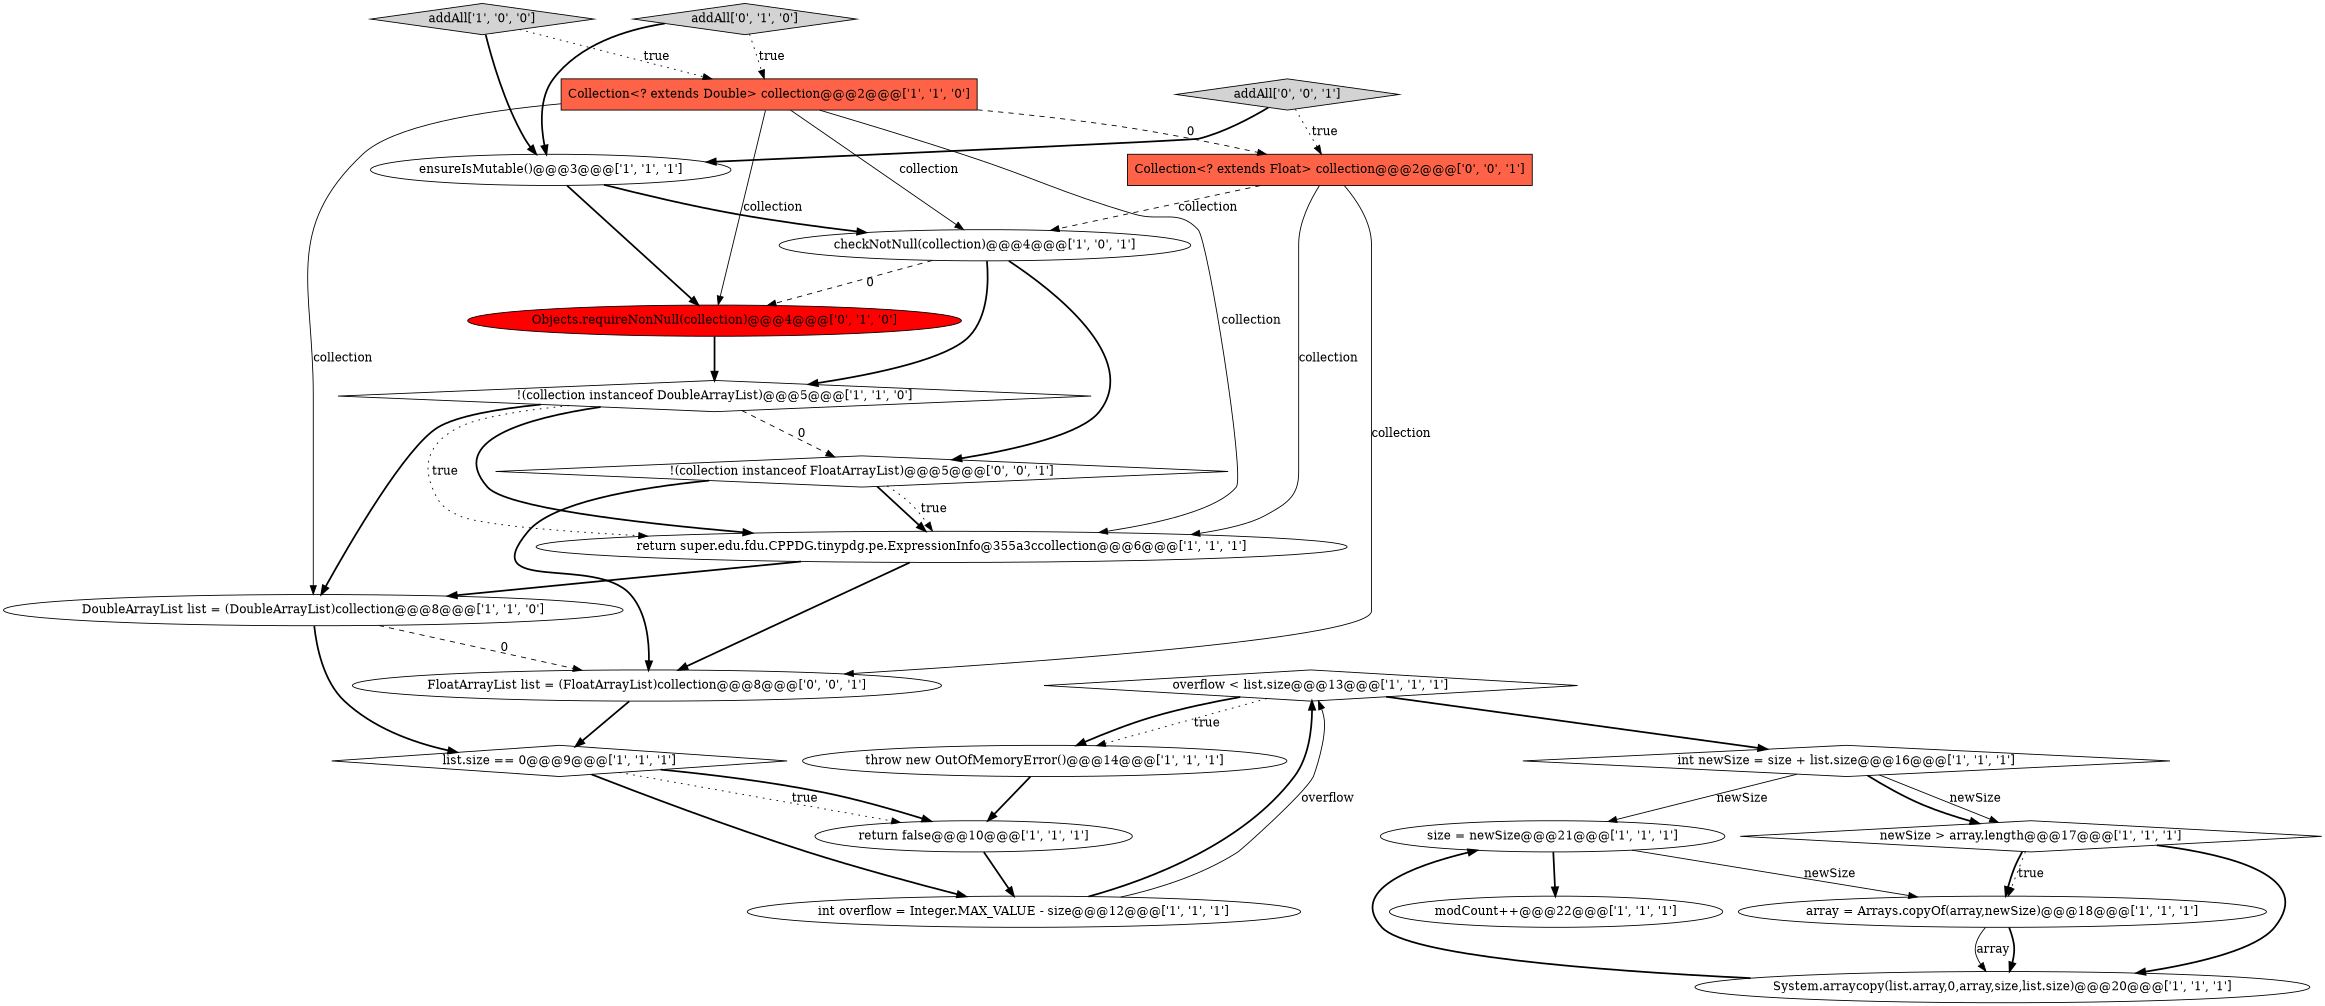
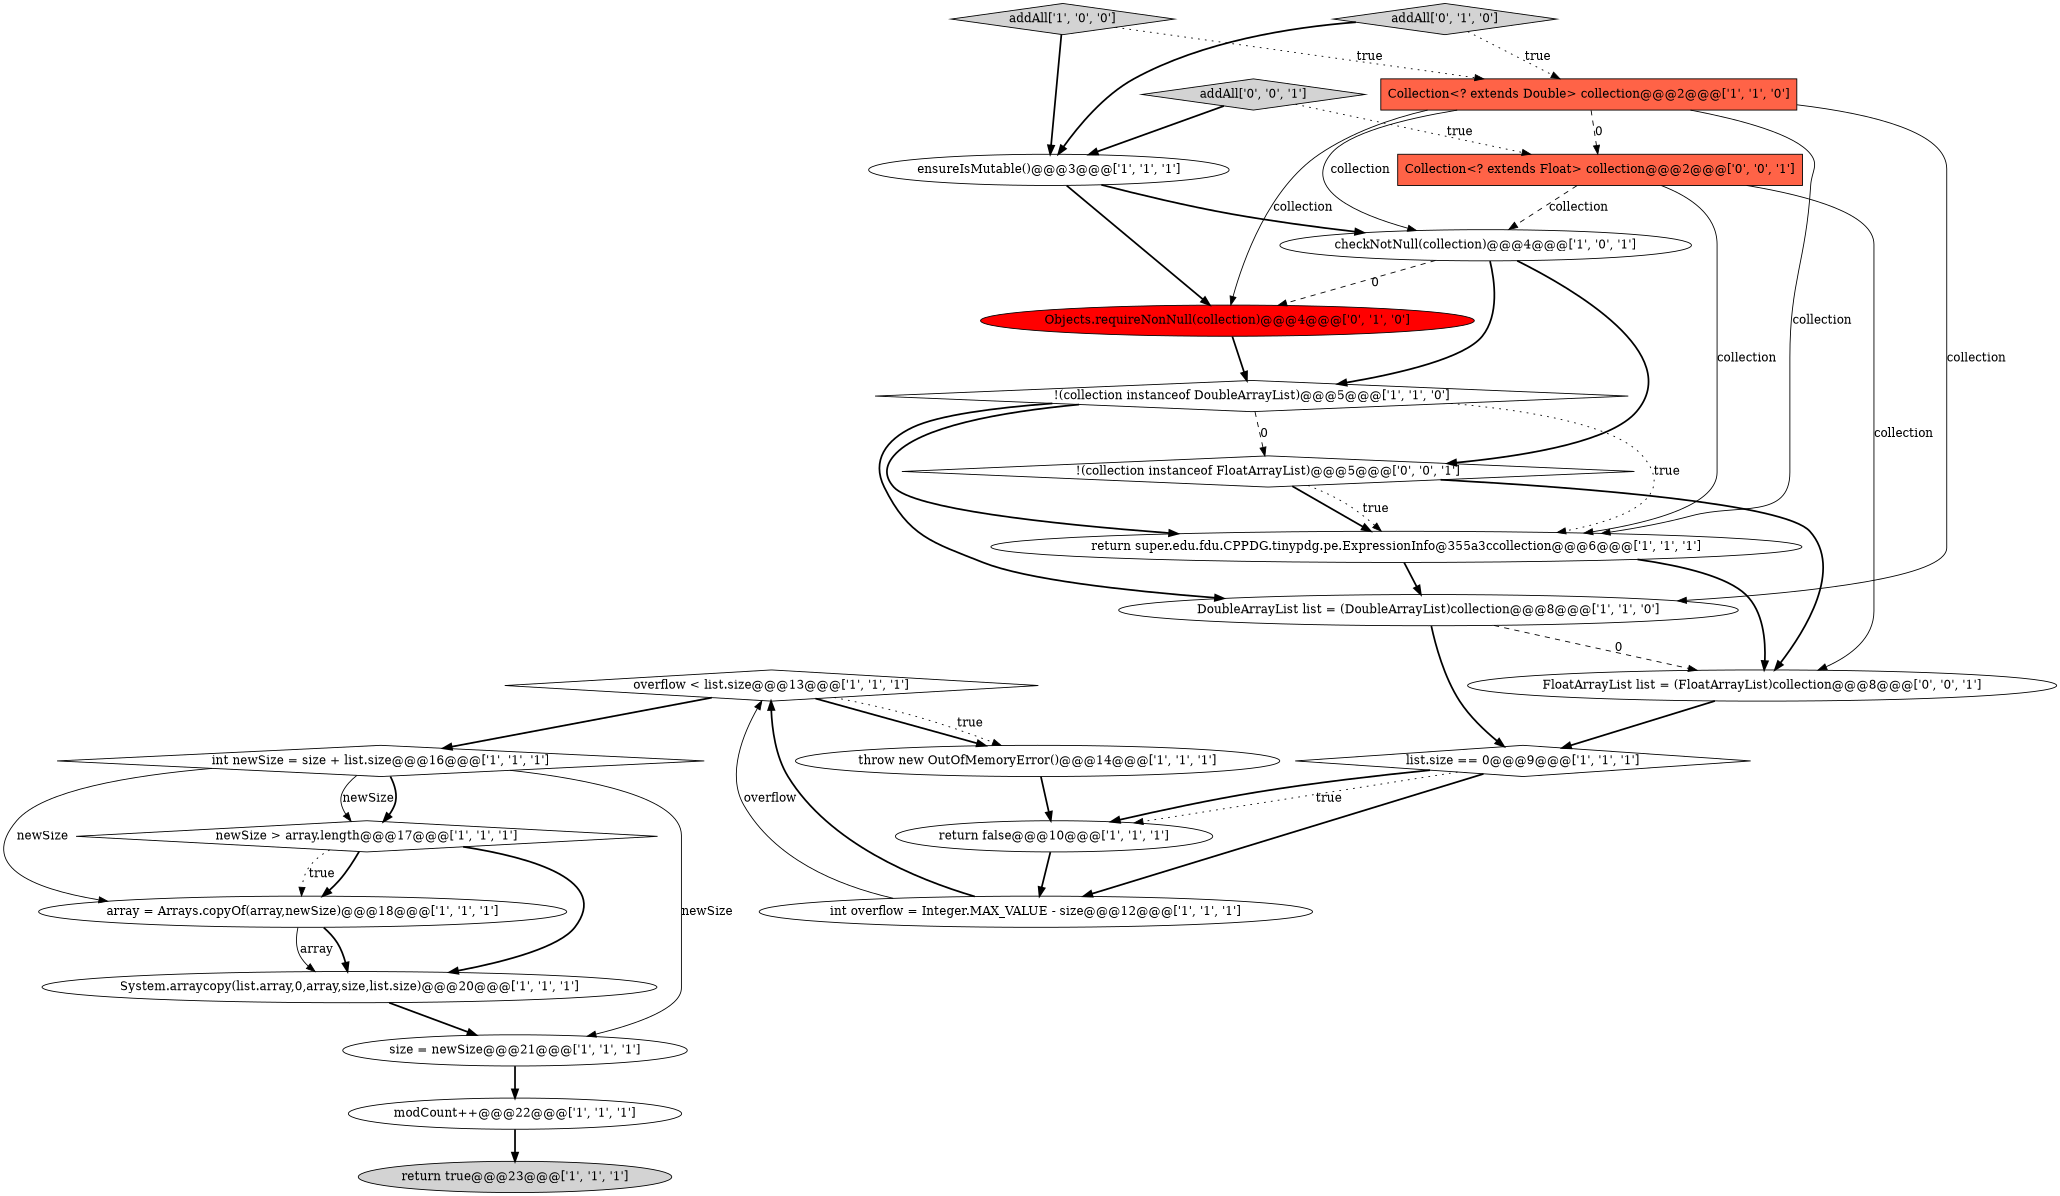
(1770, 873) -> (41, 804)
none -> (515, 1177)
